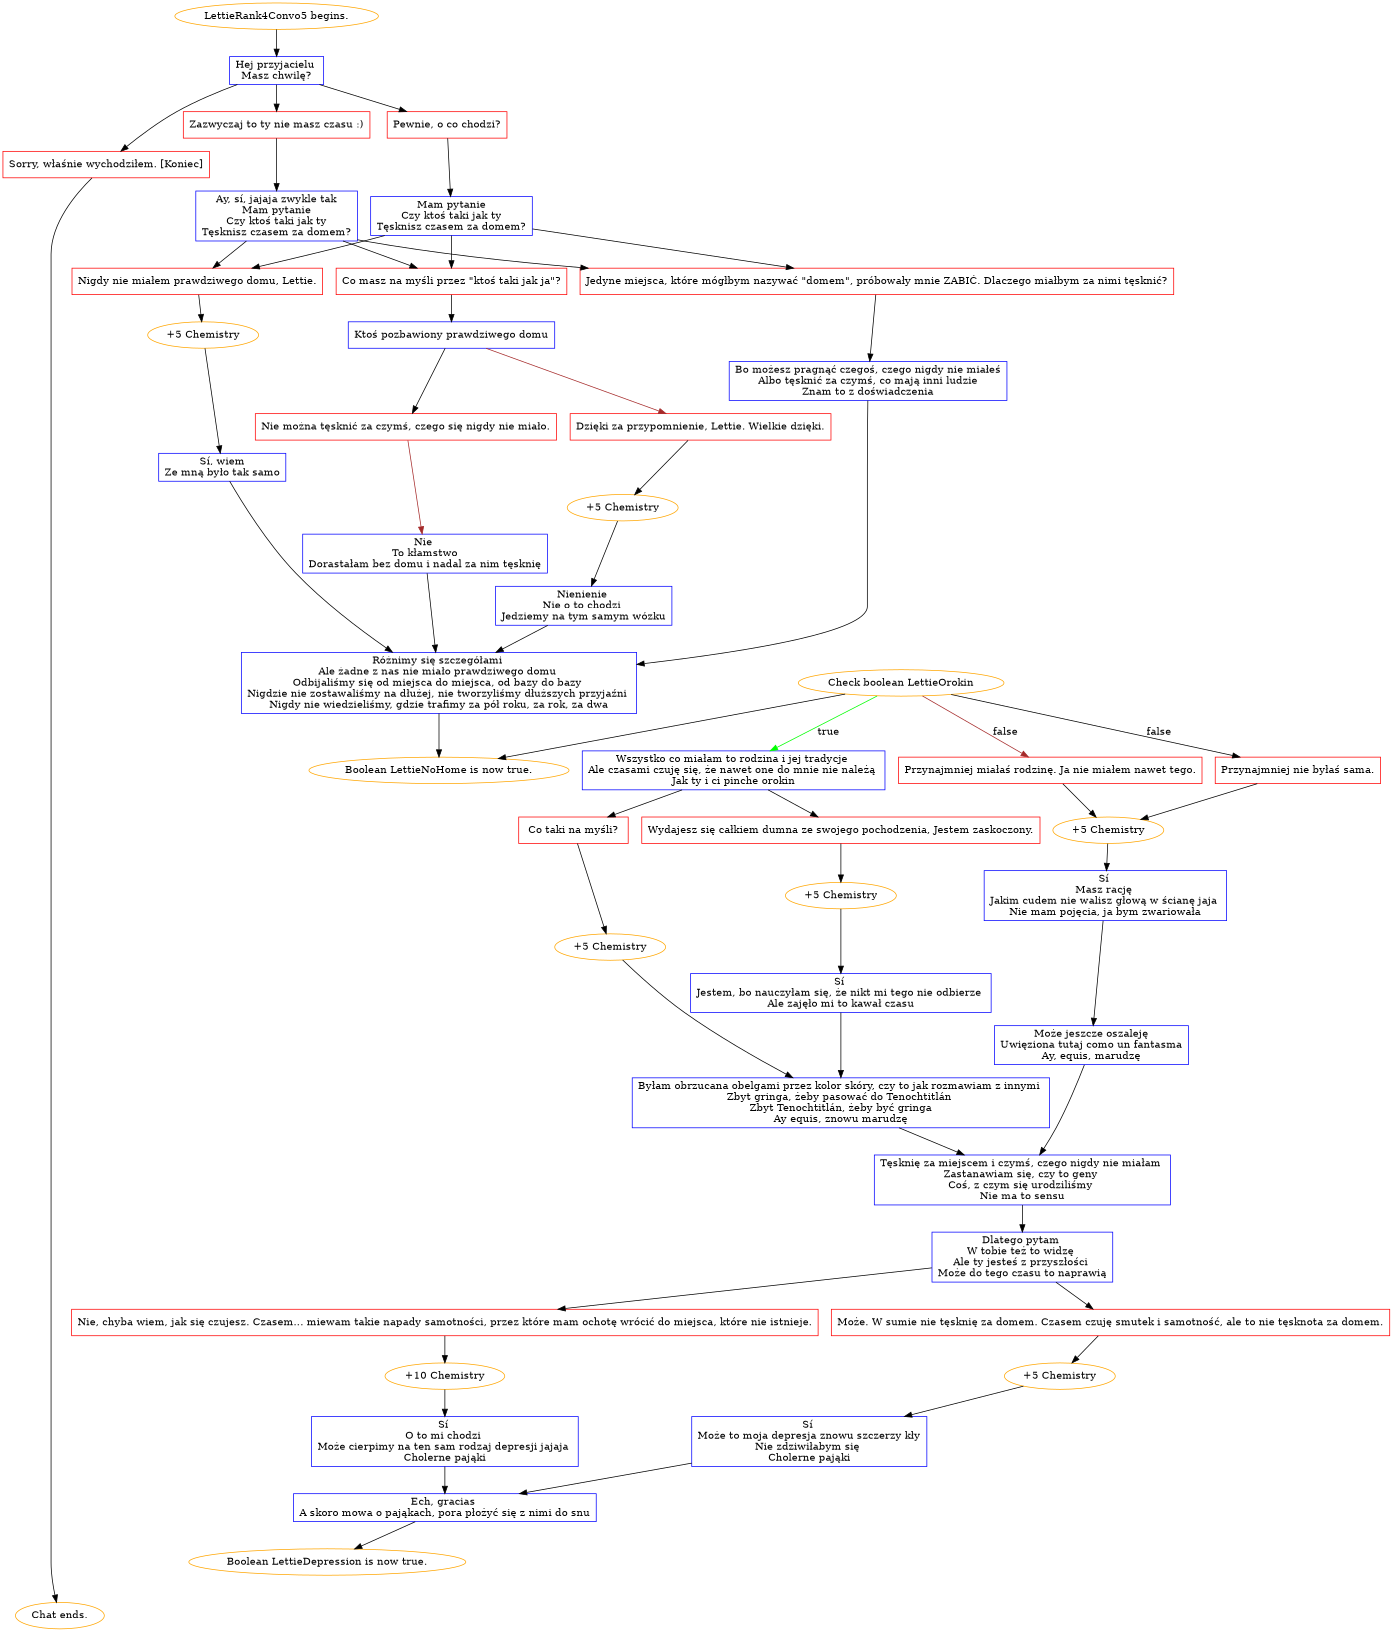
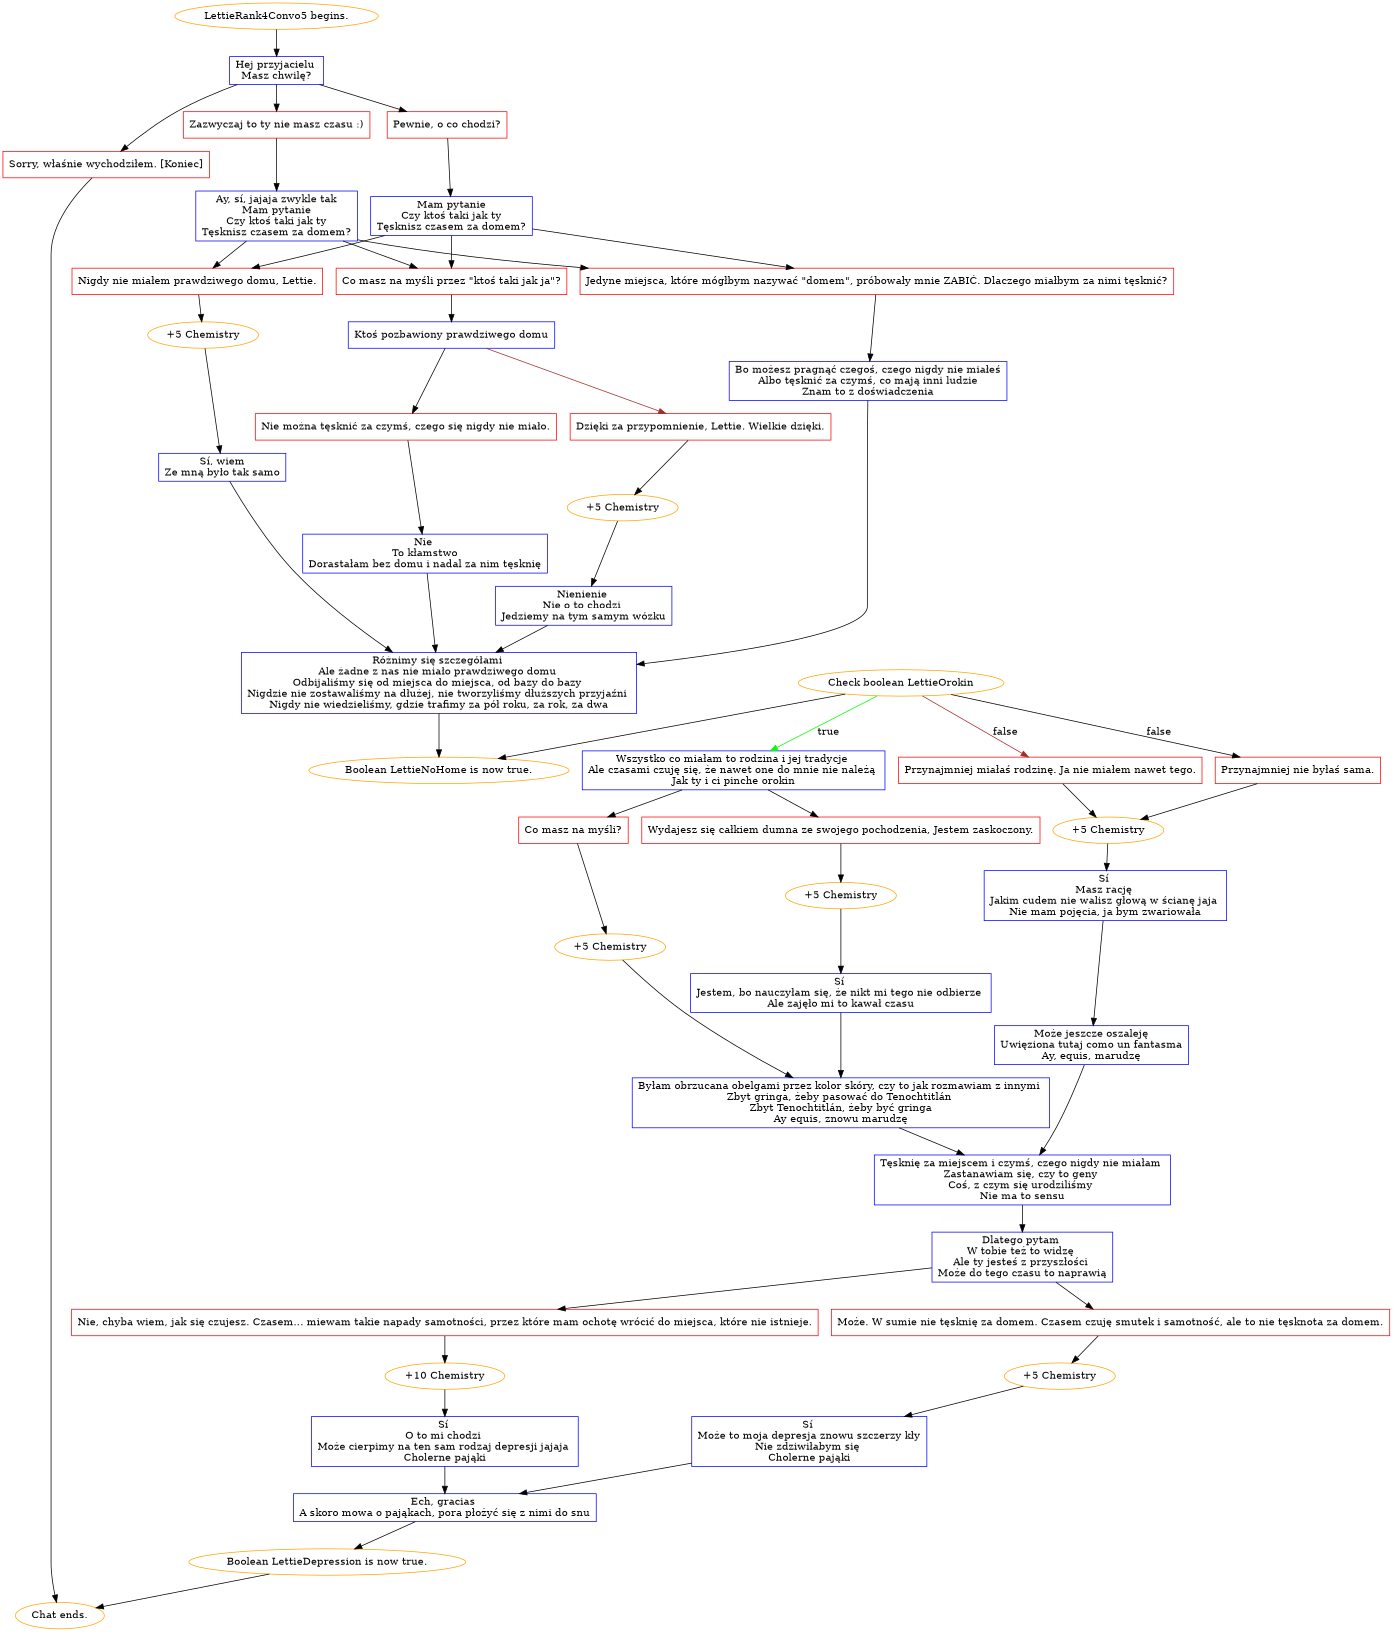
(414, 483) -> (414, 483)
(573, 830) -> (573, 830)
none -> (186, 1590)
